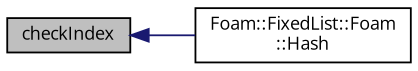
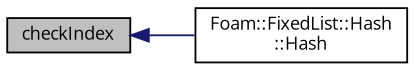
(303, 35) -> (301, 35)
